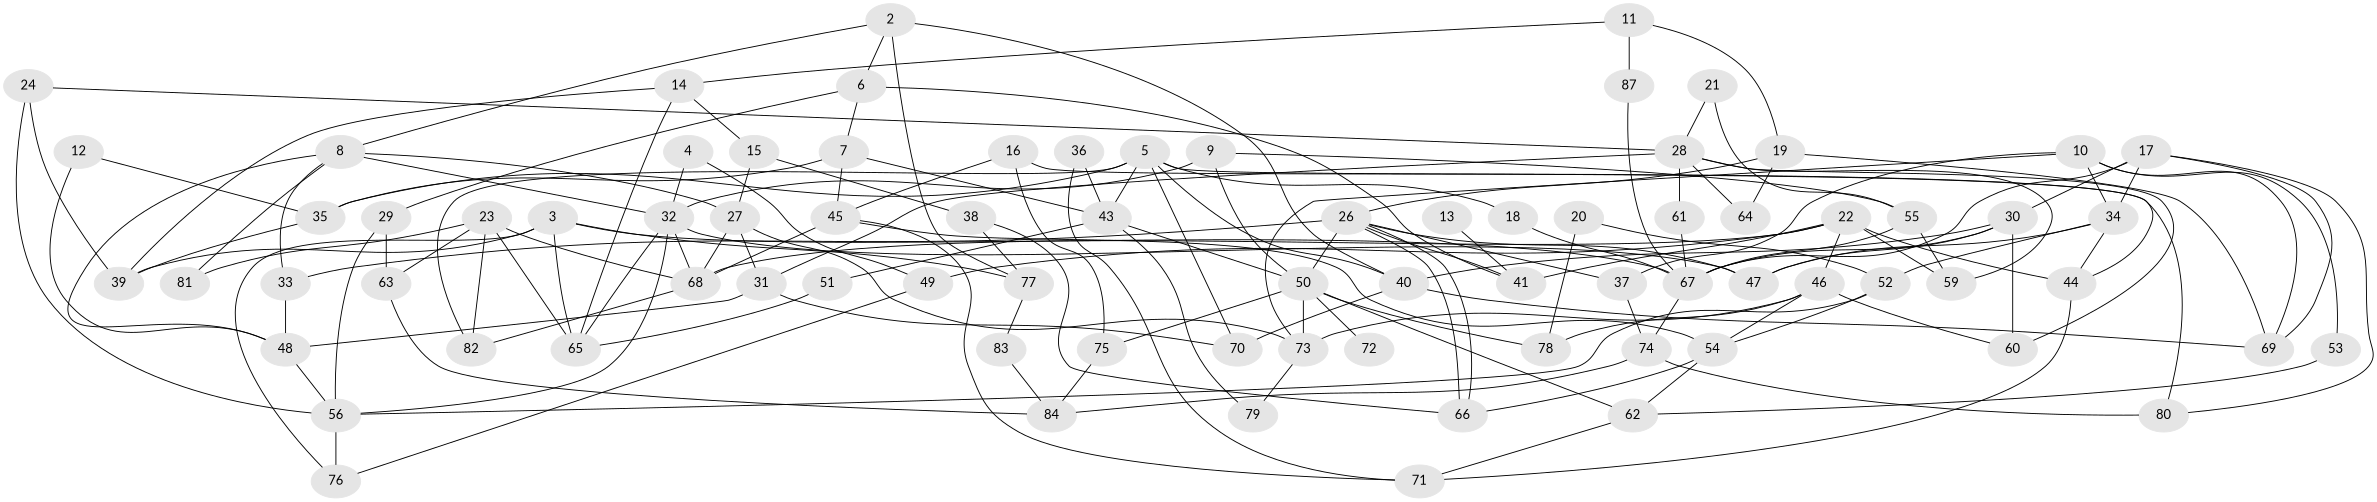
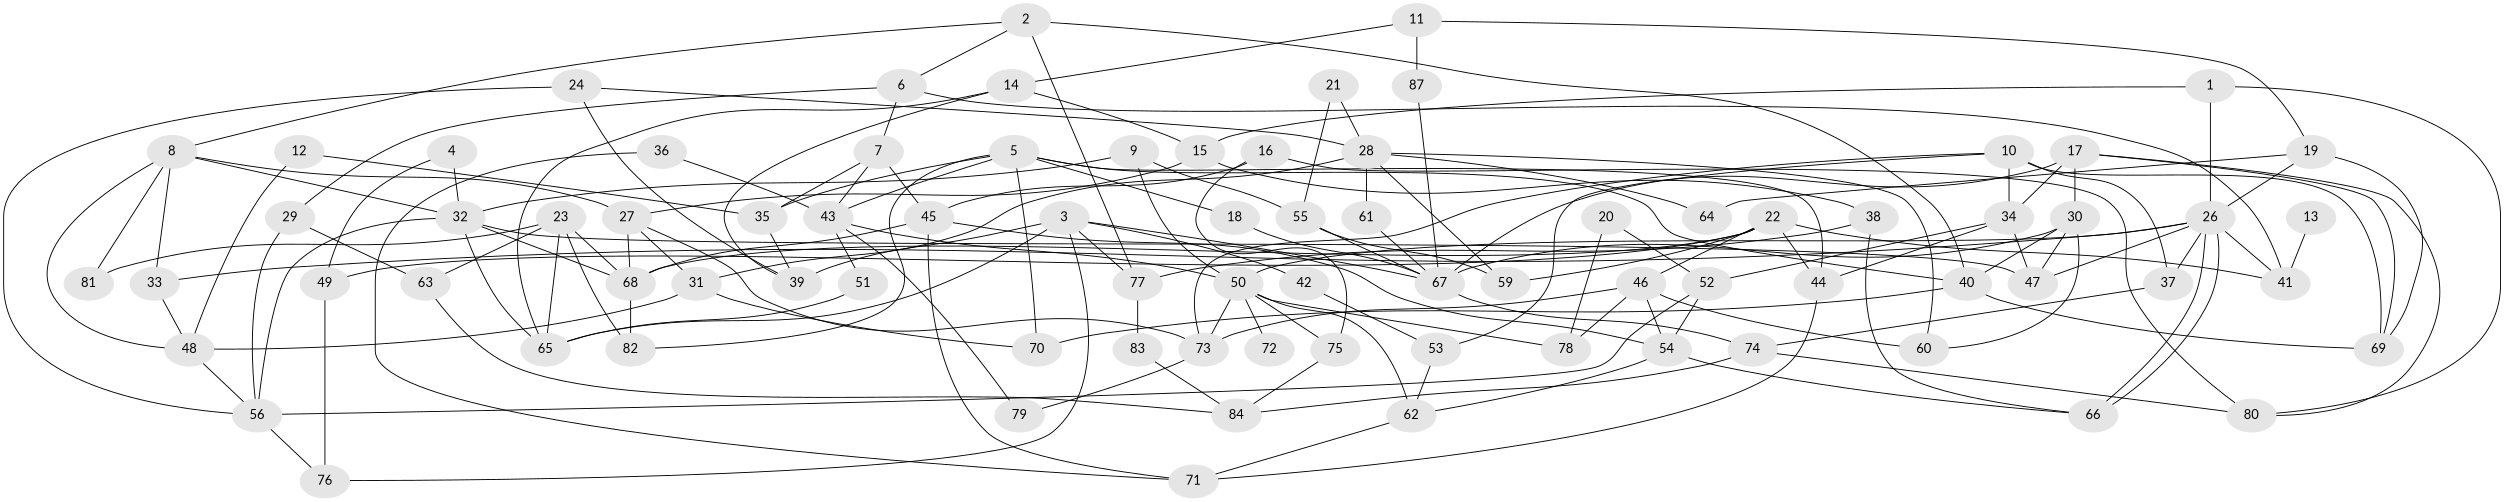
none -> (2210, 86)
none -> (1304, 284)
